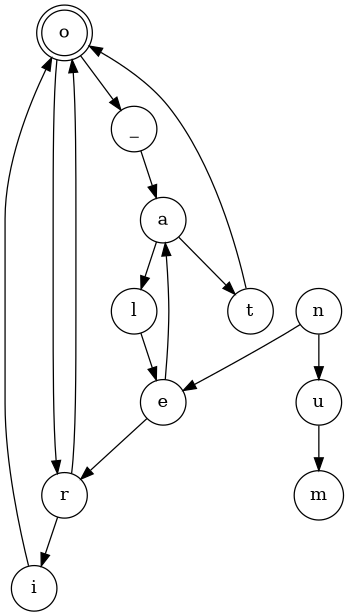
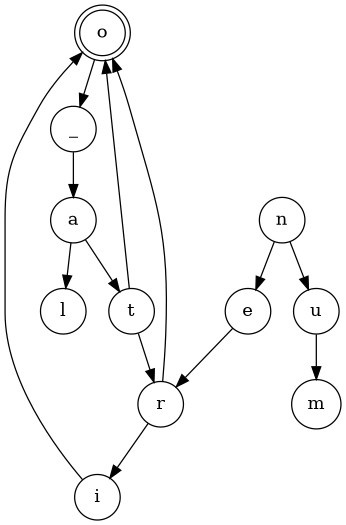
(53, 260) -> (144, 352)
(169, 318) -> none
(147, 351) -> none
